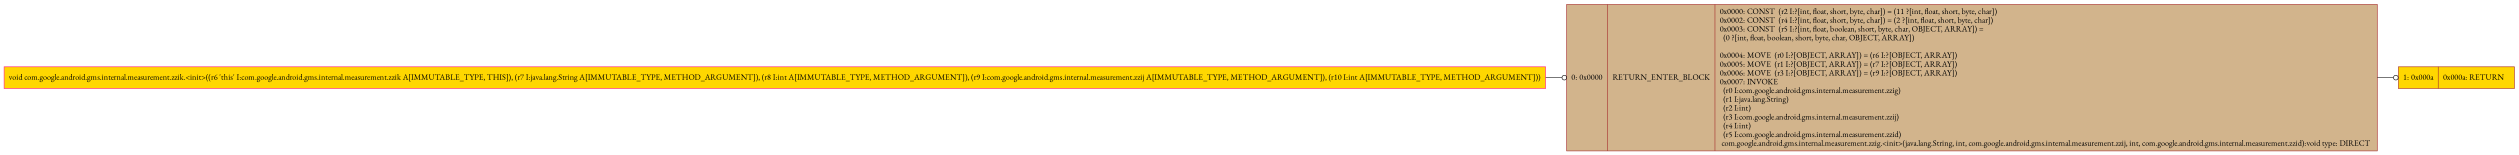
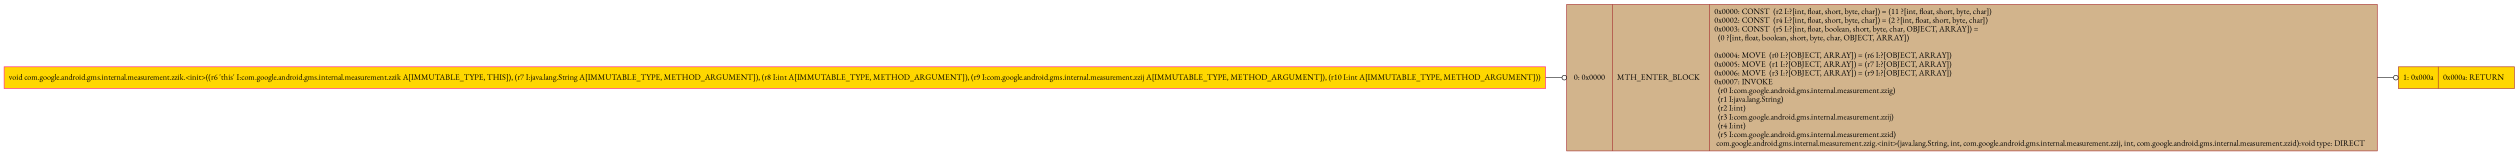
(1661, 77) -> (1659, 77)
